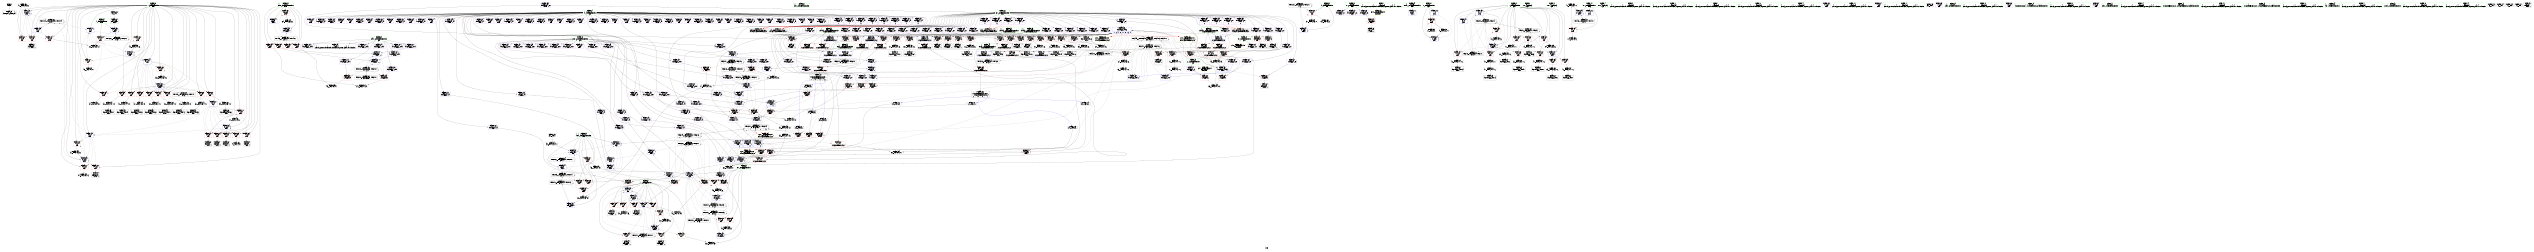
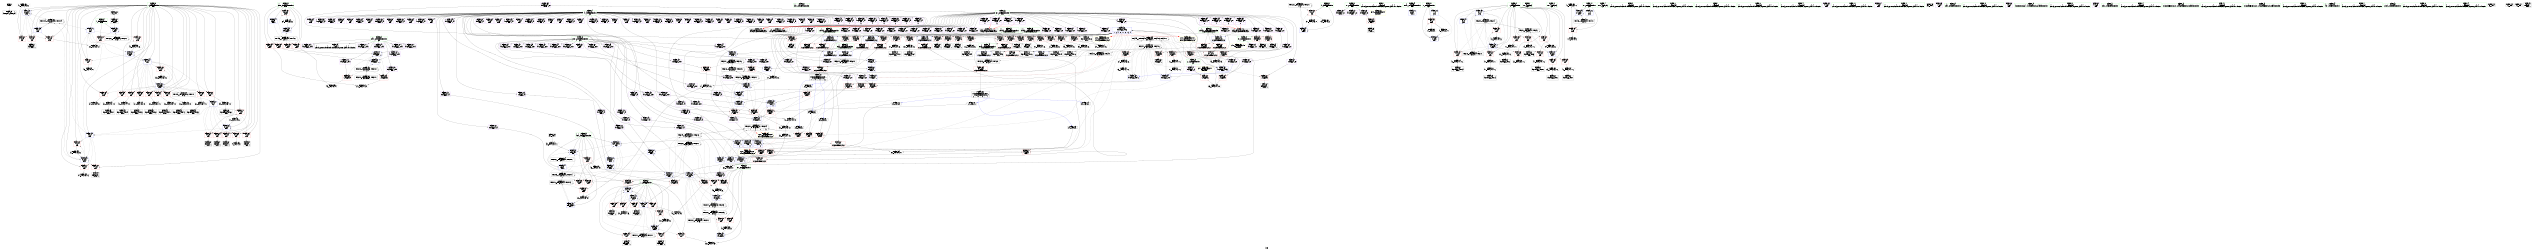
(2501, 5) -> none
(1589, 7) -> (1589, 7)
(1094, 30) -> none
(1519, 69) -> none
